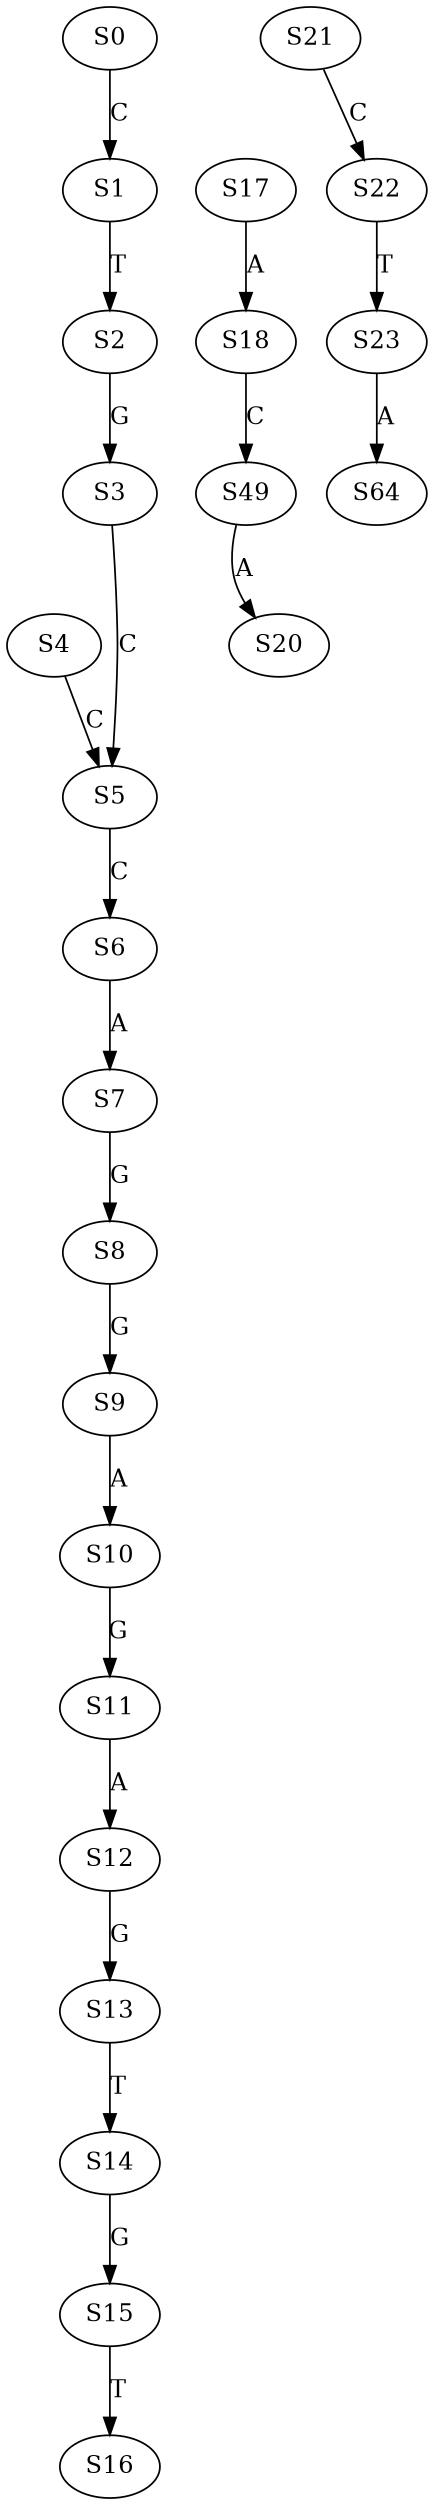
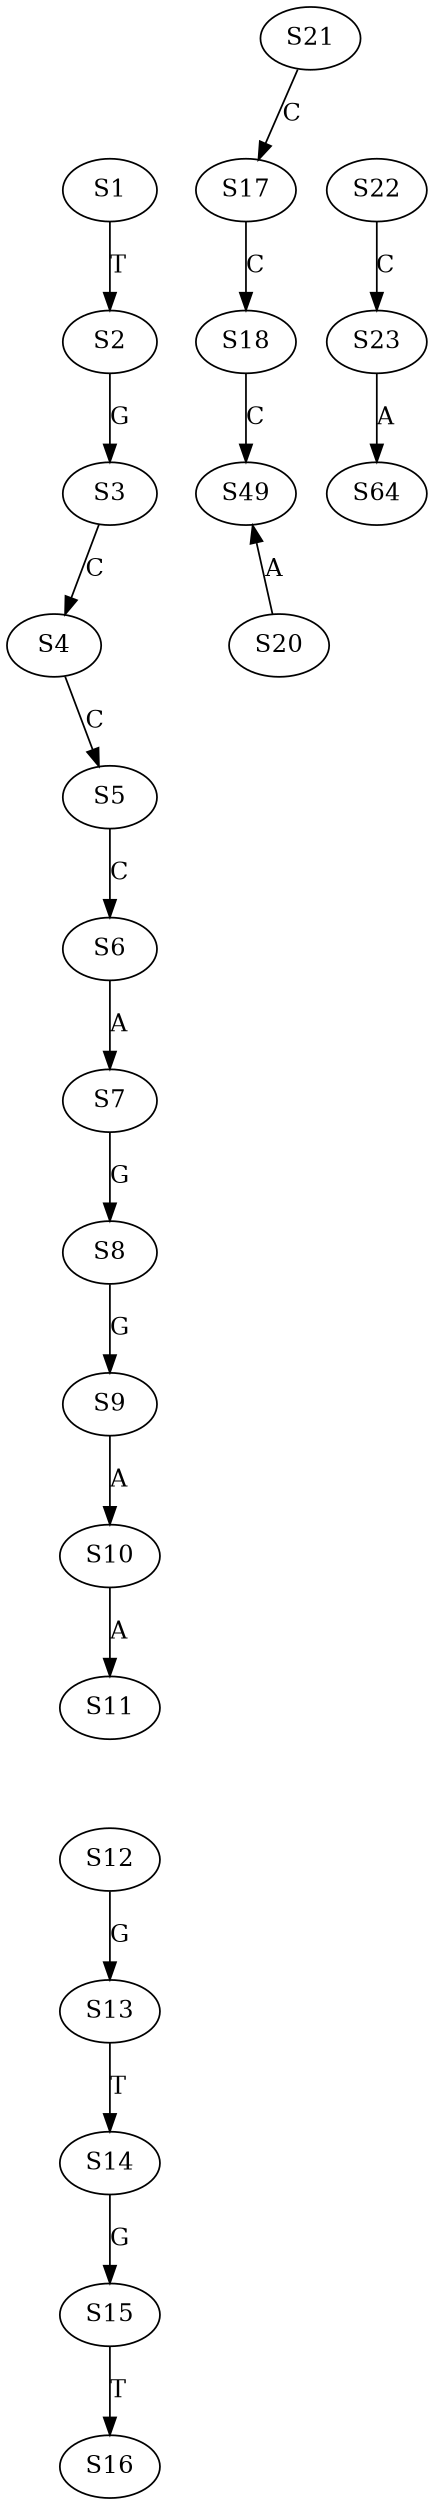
(110, 38) -> none
(340, 106) -> (282, 106)
(256, 266) -> (256, 266)
(386, 266) -> (386, 266)
(232, 565) -> (265, 579)
(117, 637) -> (85, 561)
(119, 1632) -> (119, 1632)
(110, 1775) -> none
